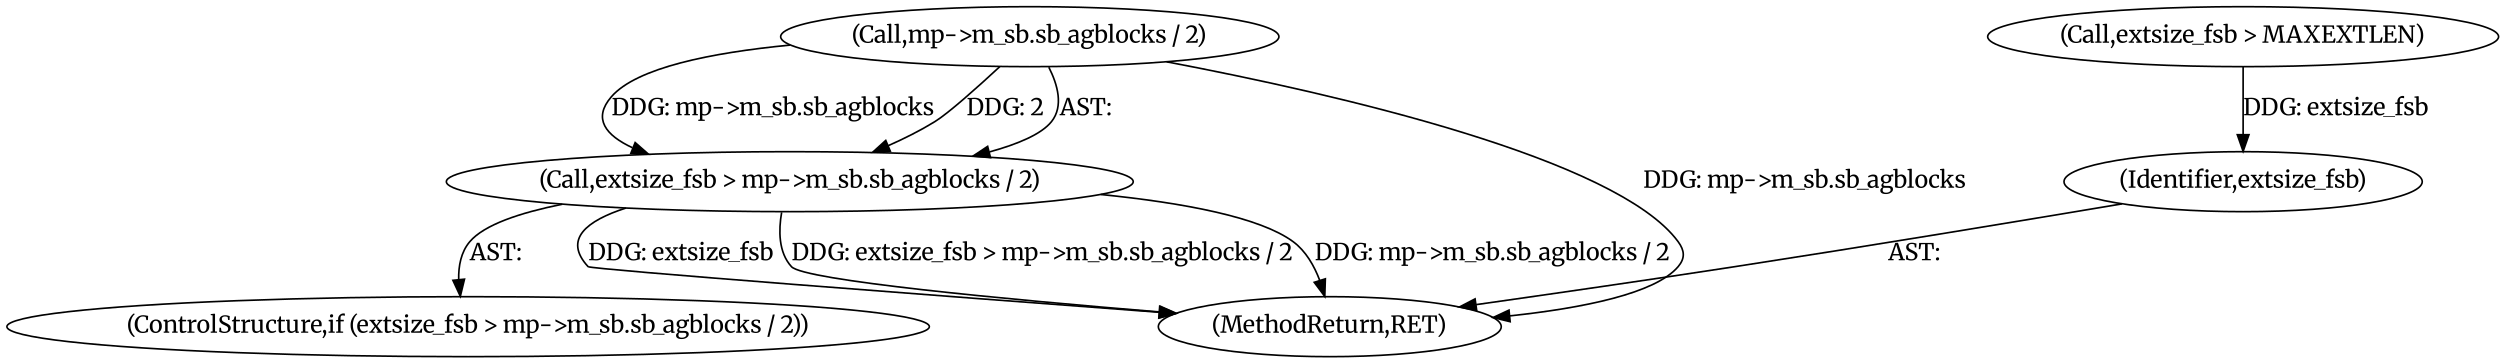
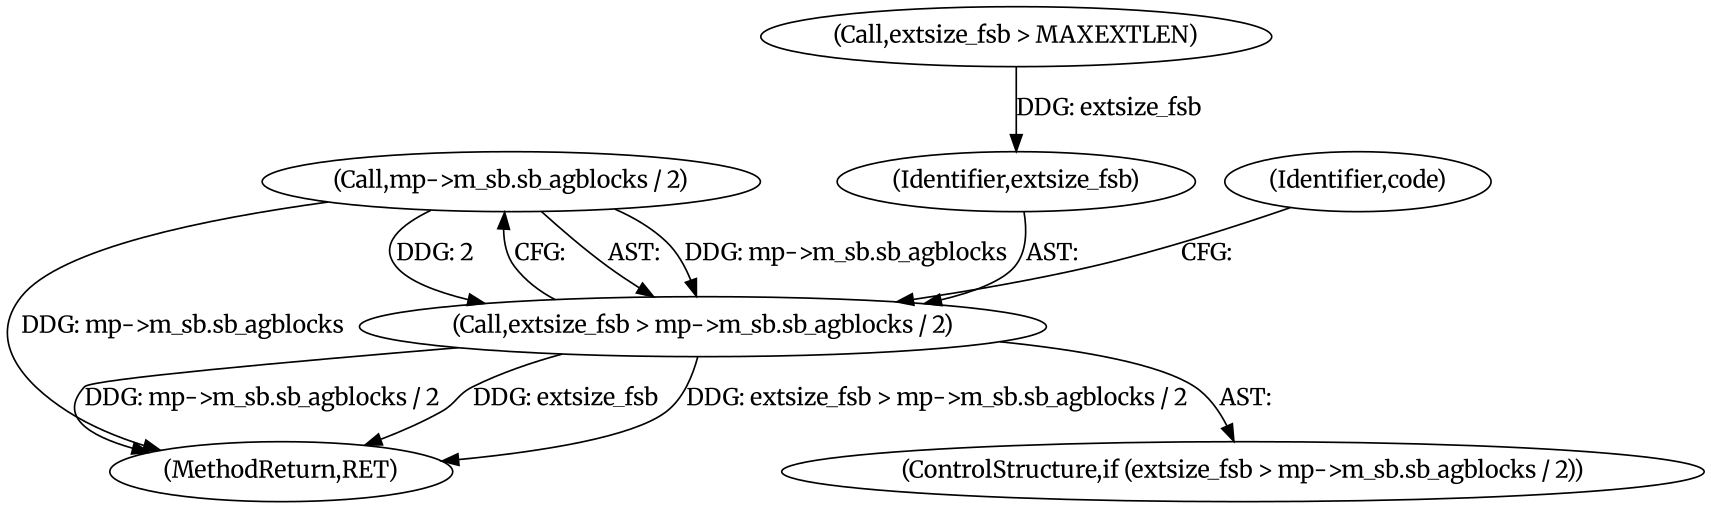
none -> (1358, 182)
(1799, 257) -> (1008, 273)
none -> (519, 272)
